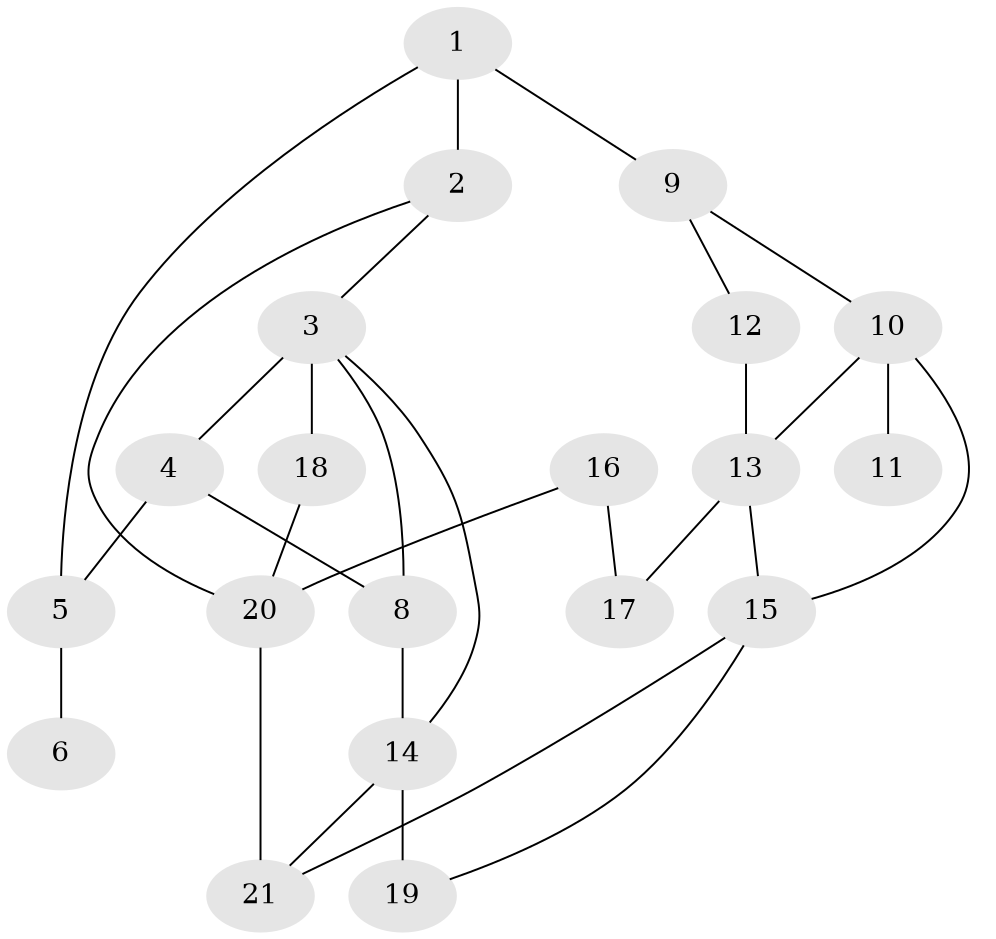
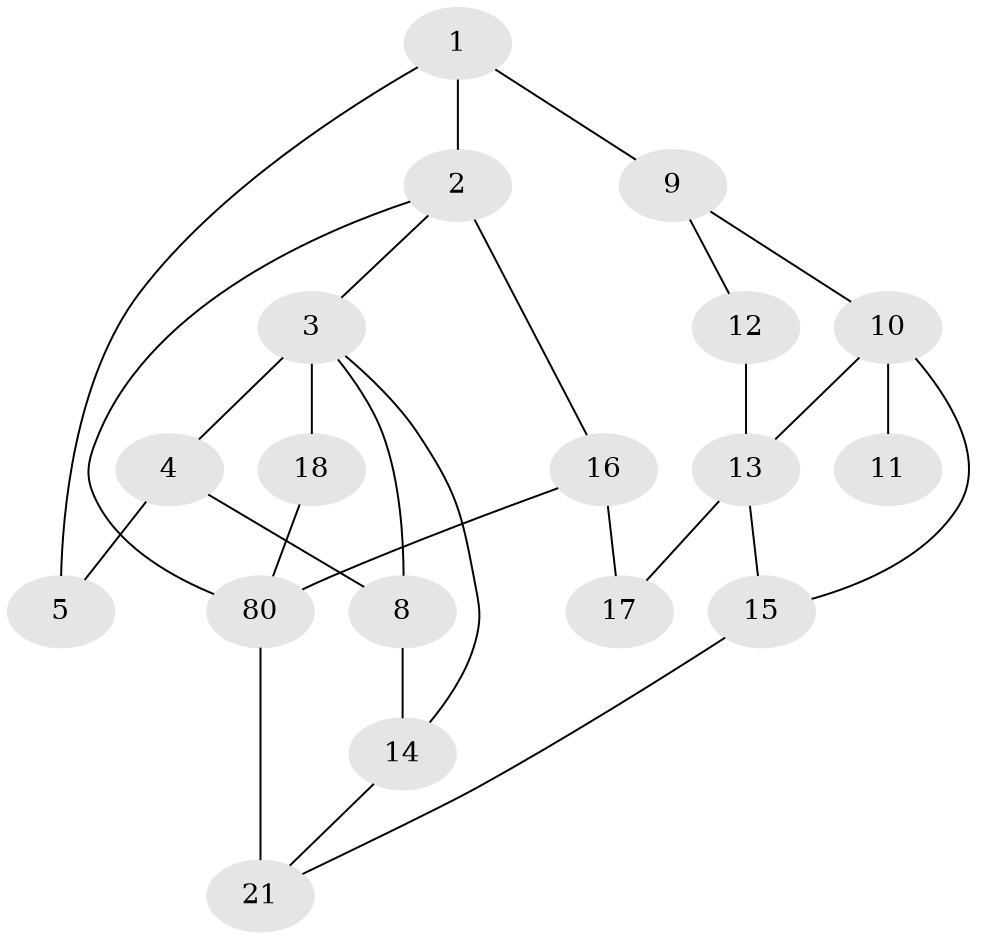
none -> (531, 327)
(261, 612) -> (261, 612)
(61, 754) -> none
(403, 896) -> none
